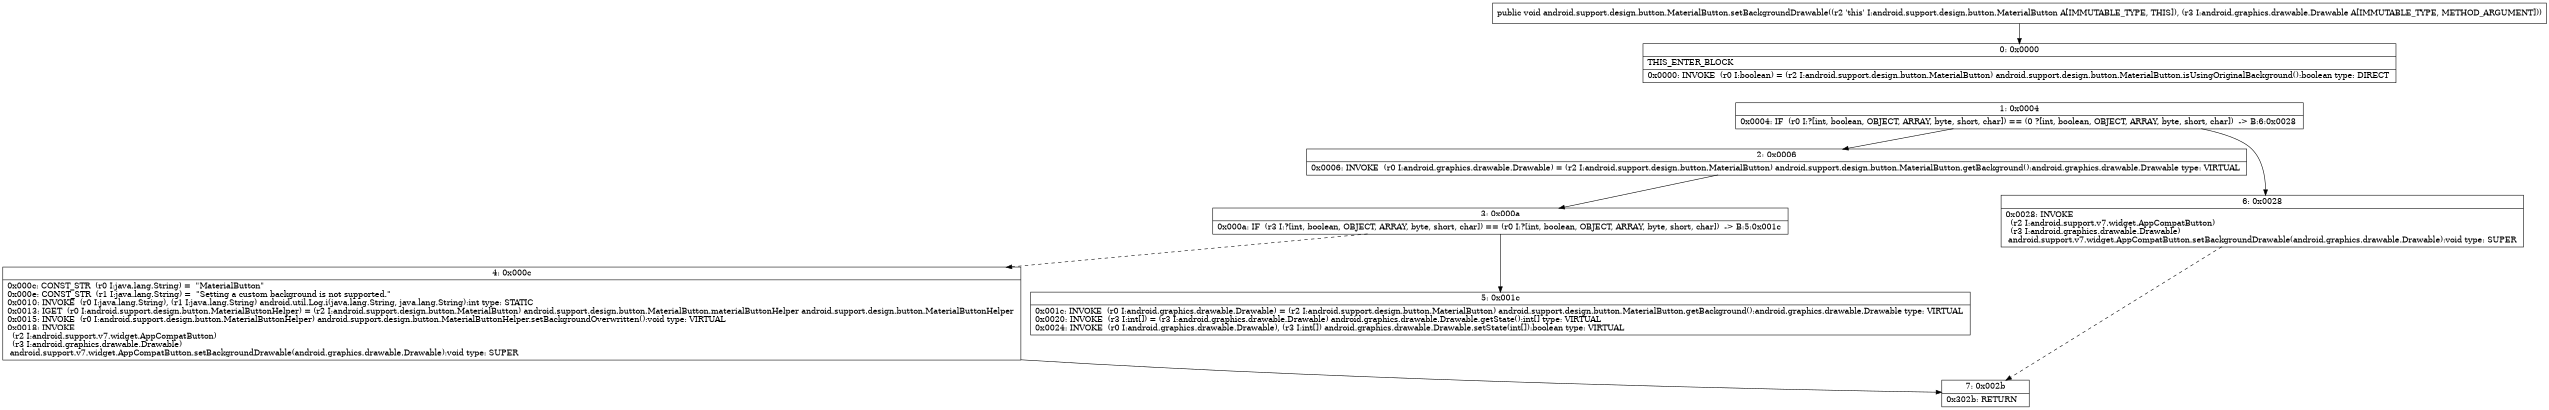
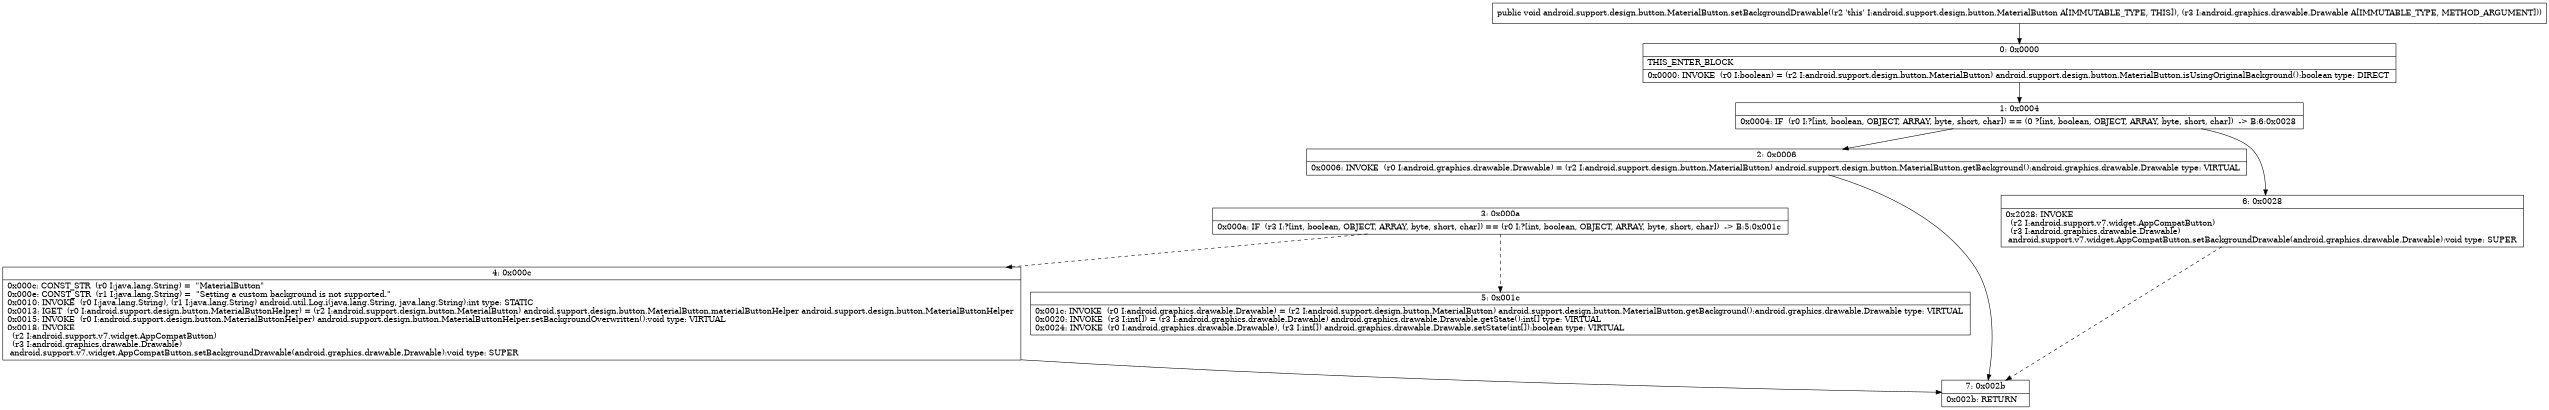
none -> (2019, 90)
(1641, 191) -> (1954, 242)
(2042, 215) -> (2042, 215)
(1500, 260) -> (1500, 260)
(1986, 400) -> (1986, 400)
